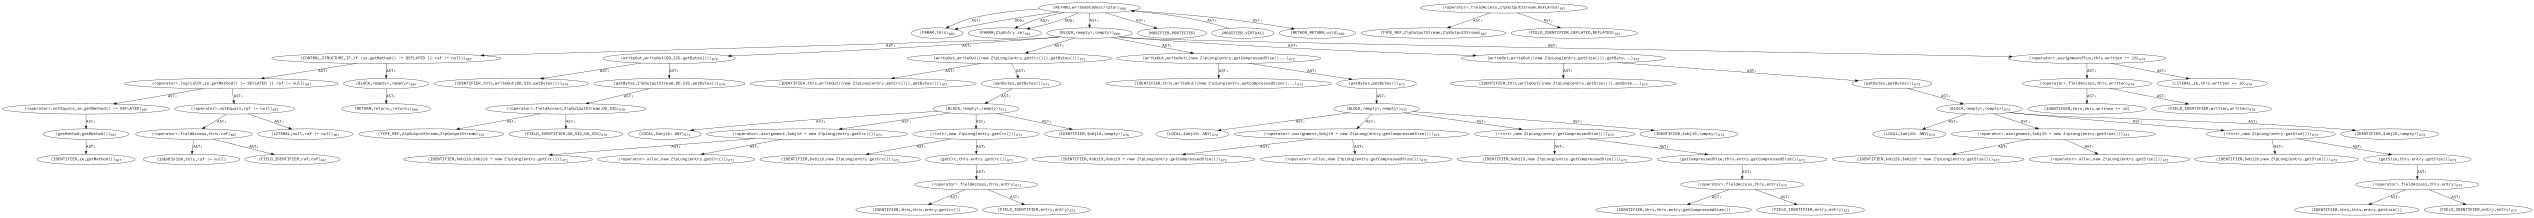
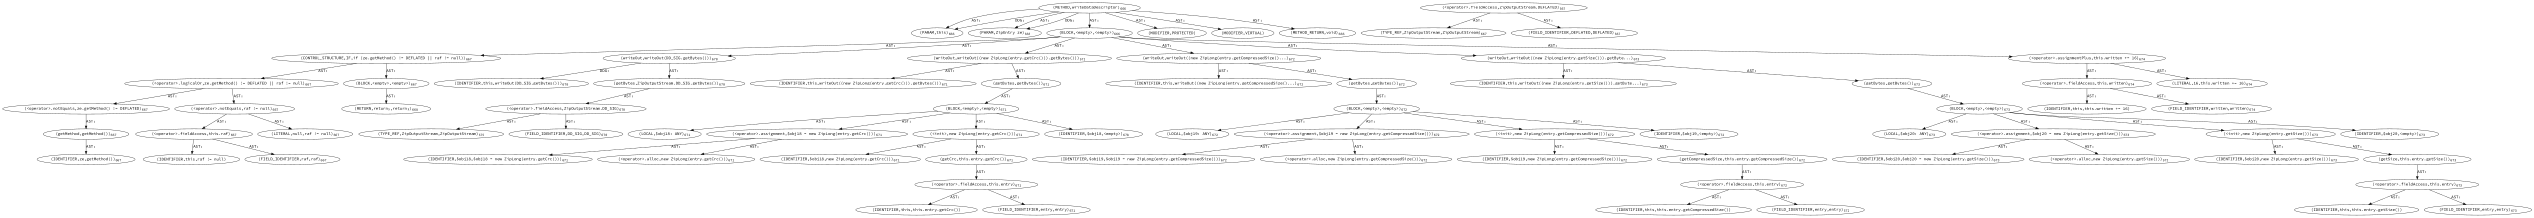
(1182, 17) -> (1167, 21)
(606, 71) -> (606, 71)
